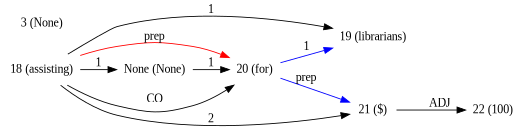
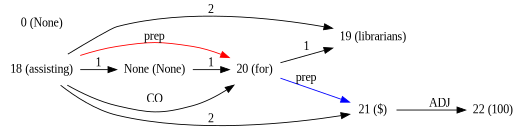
(211, 10) -> (211, 10)
(42, 23) -> (42, 23)
(302, 57) -> (302, 57)
